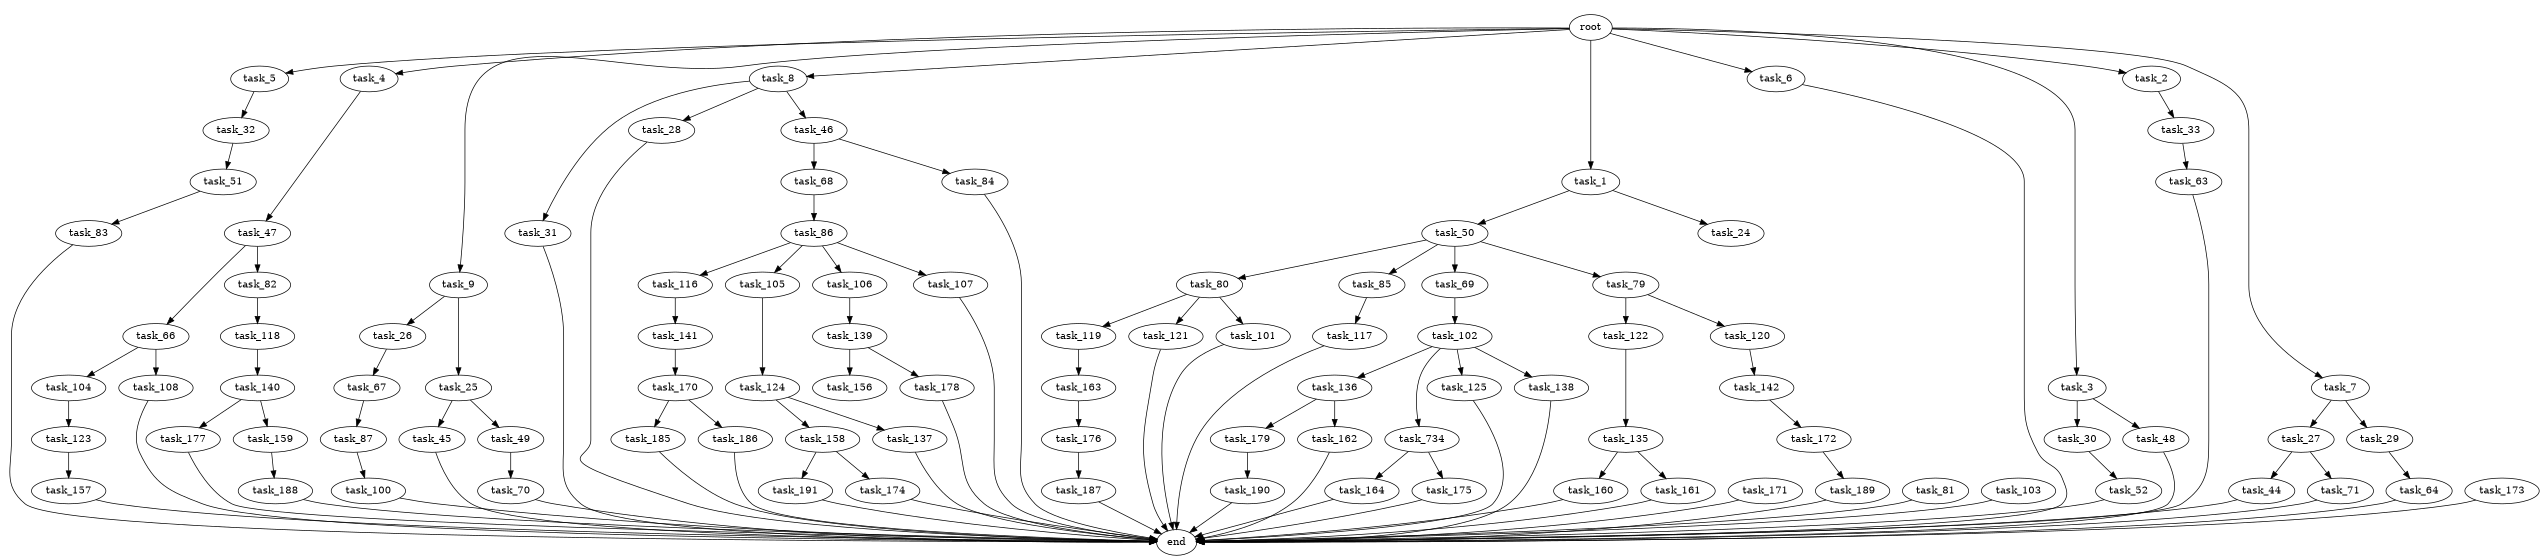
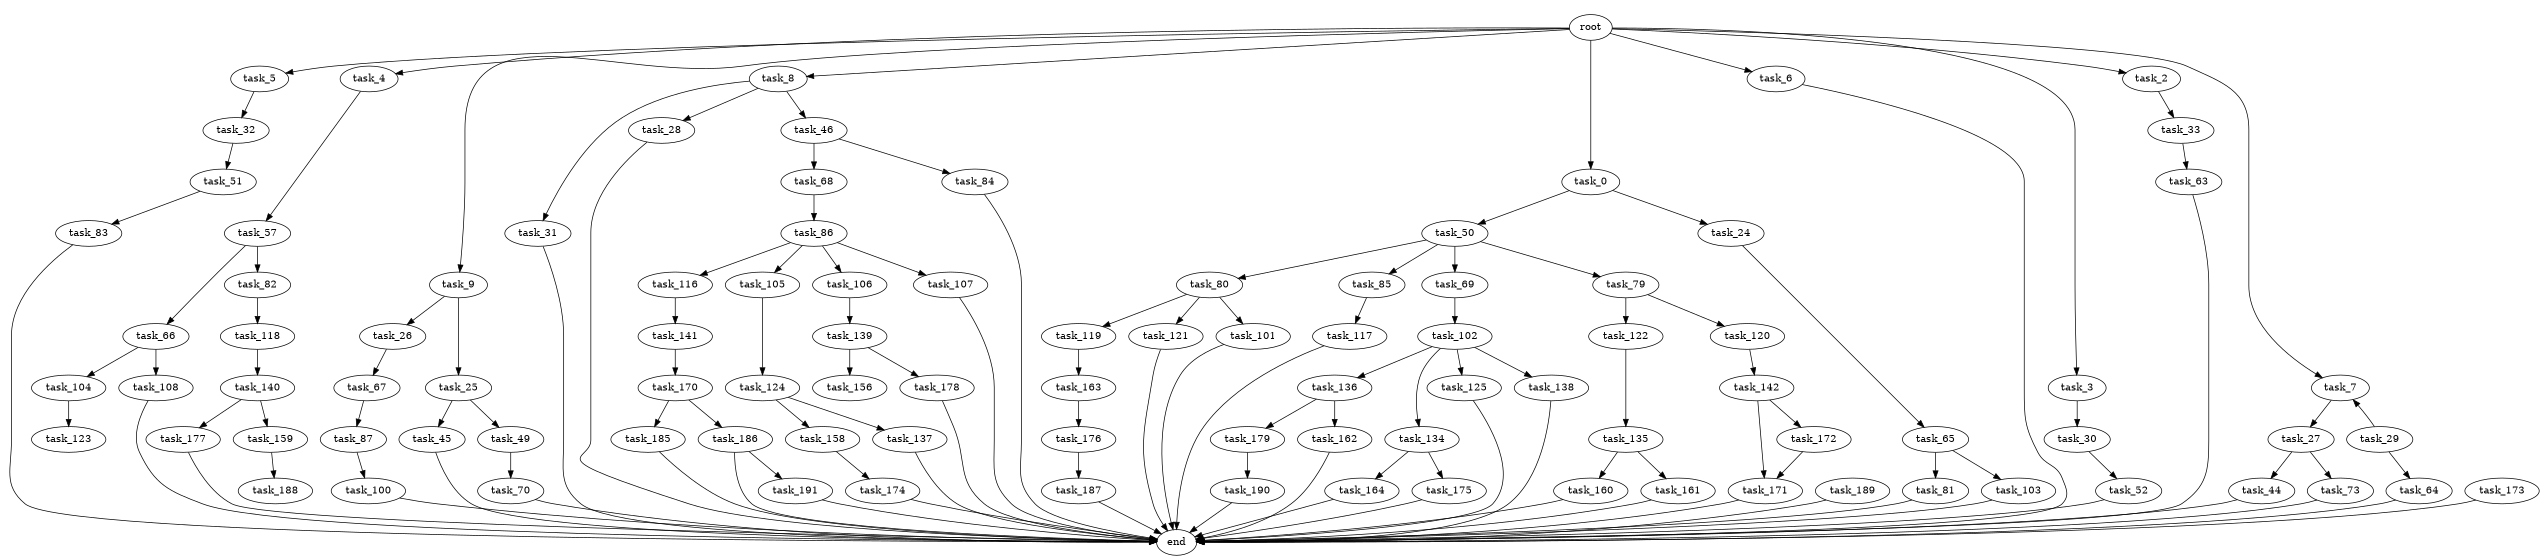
(1591, 182) -> (1591, 182)
(258, 233) -> (258, 233)
(2354, 412) -> (2367, 416)
none -> (1761, 436)
(1422, 439) -> (1422, 439)
none -> (1936, 439)
(2156, 439) -> none
(811, 462) -> (763, 463)
(1831, 462) -> (1792, 462)
(69, 491) -> none
(2340, 491) -> (2340, 491)
(726, 530) -> none
